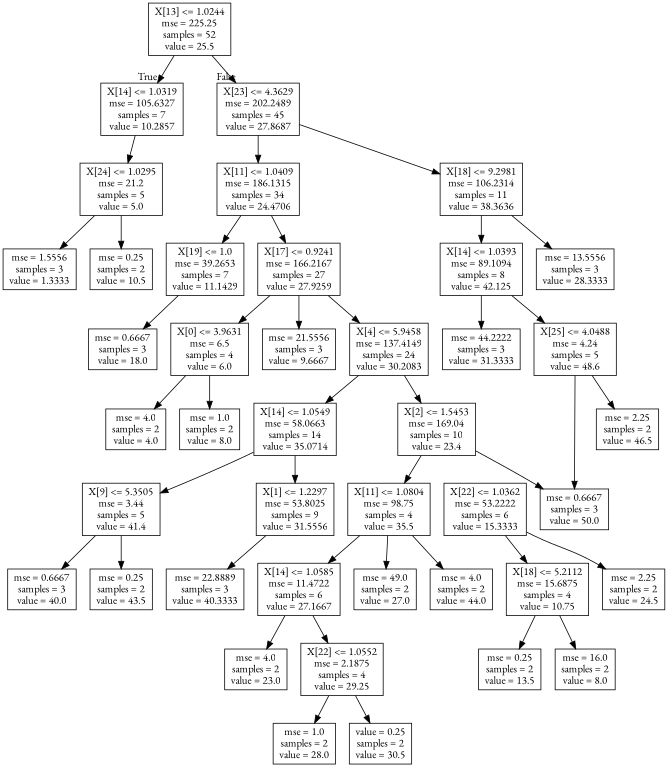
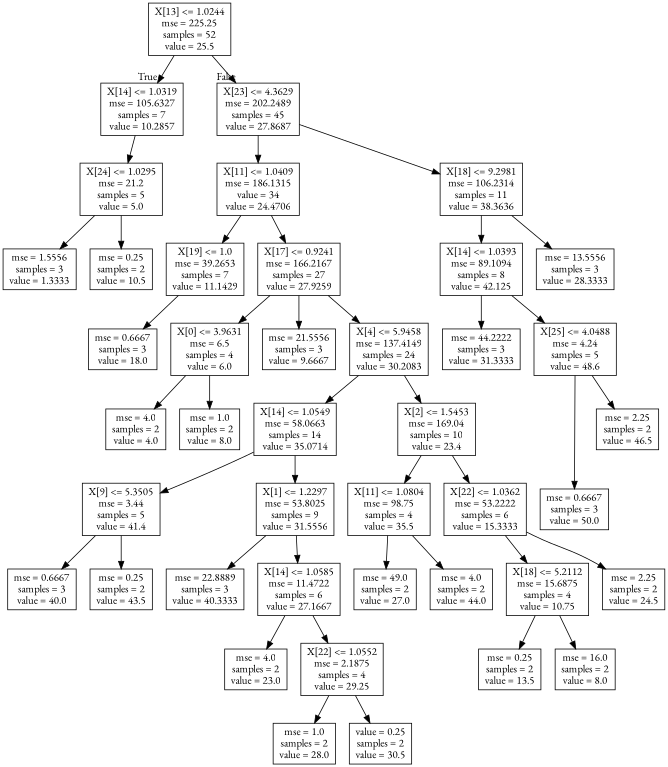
(258, 189) -> (258, 189)
(506, 468) -> (459, 466)
(347, 547) -> (297, 545)
